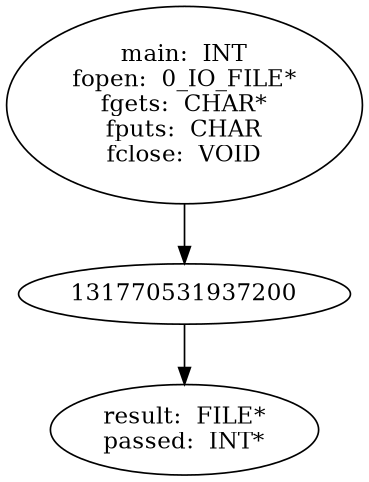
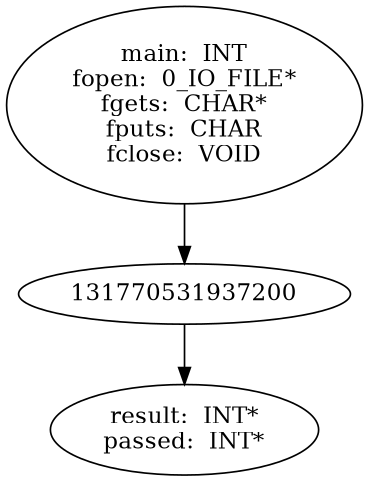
(185, 430) -> (185, 430)
